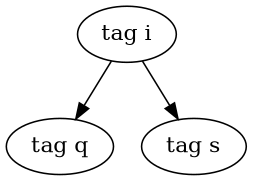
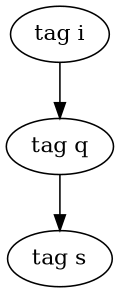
(156, 83) -> (60, 195)
